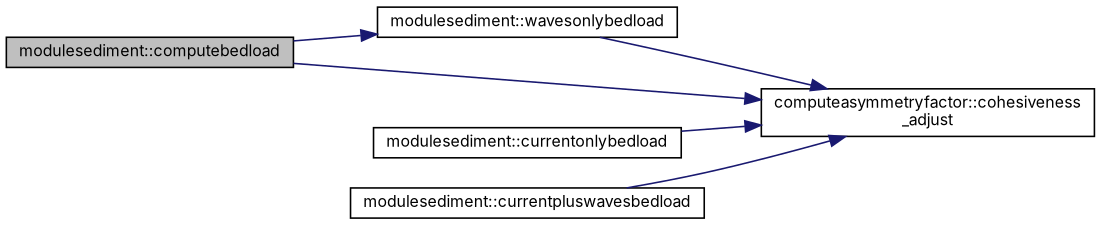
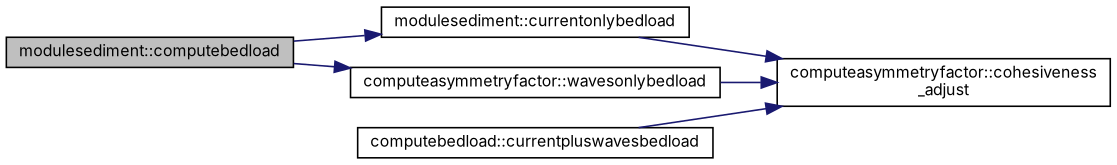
(527, 22) -> (535, 82)
(519, 81) -> (329, 38)
(527, 203) -> (535, 143)
